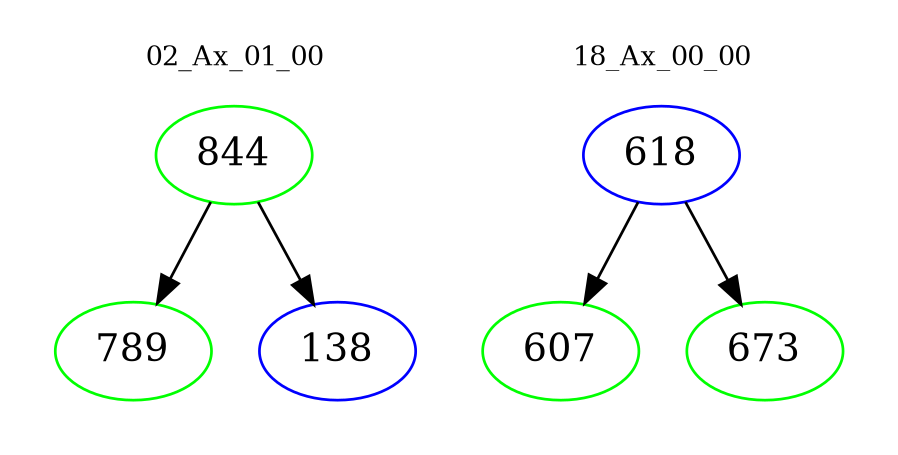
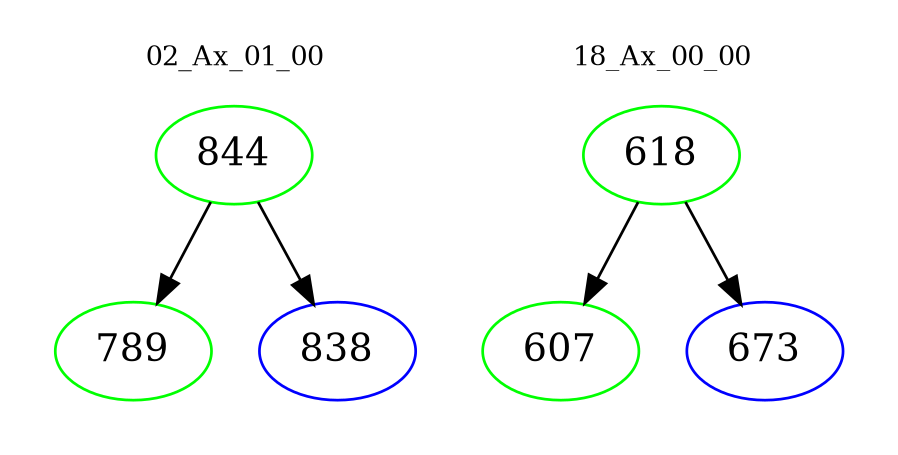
(662, 155) -> (662, 155)
(338, 351) -> (338, 351)
(765, 351) -> (765, 351)
